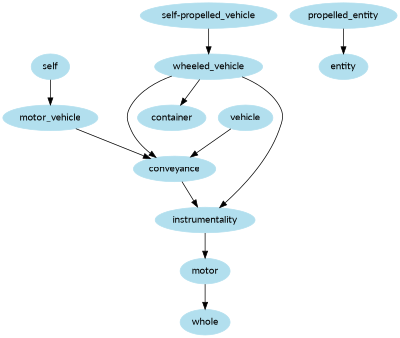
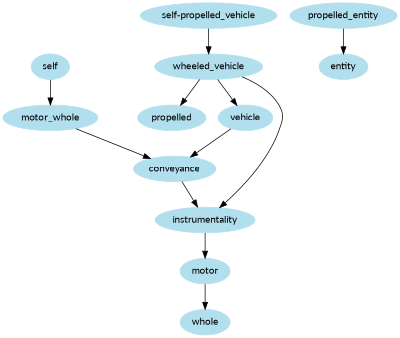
(130, 108) -> (225, 90)
(50, 118) -> (50, 118)
(172, 118) -> (172, 118)
